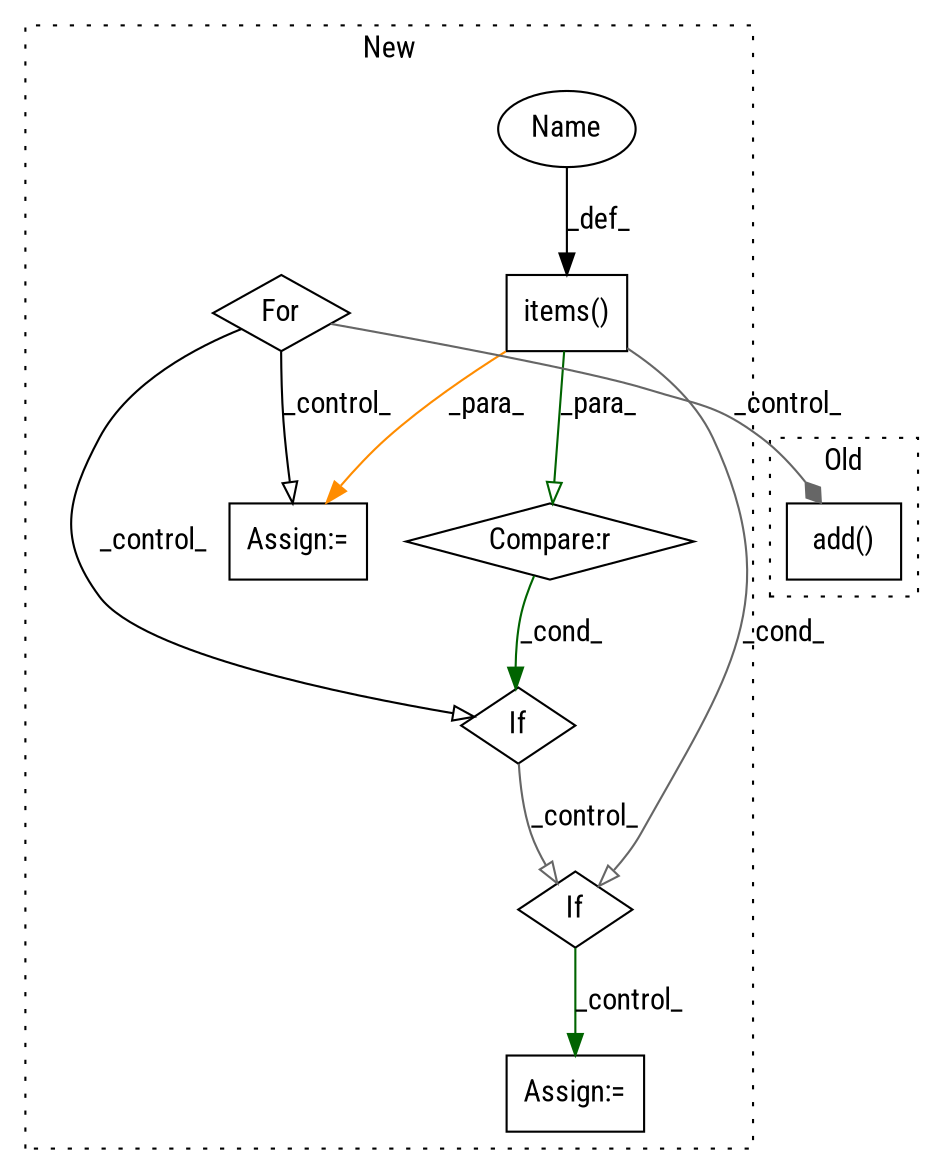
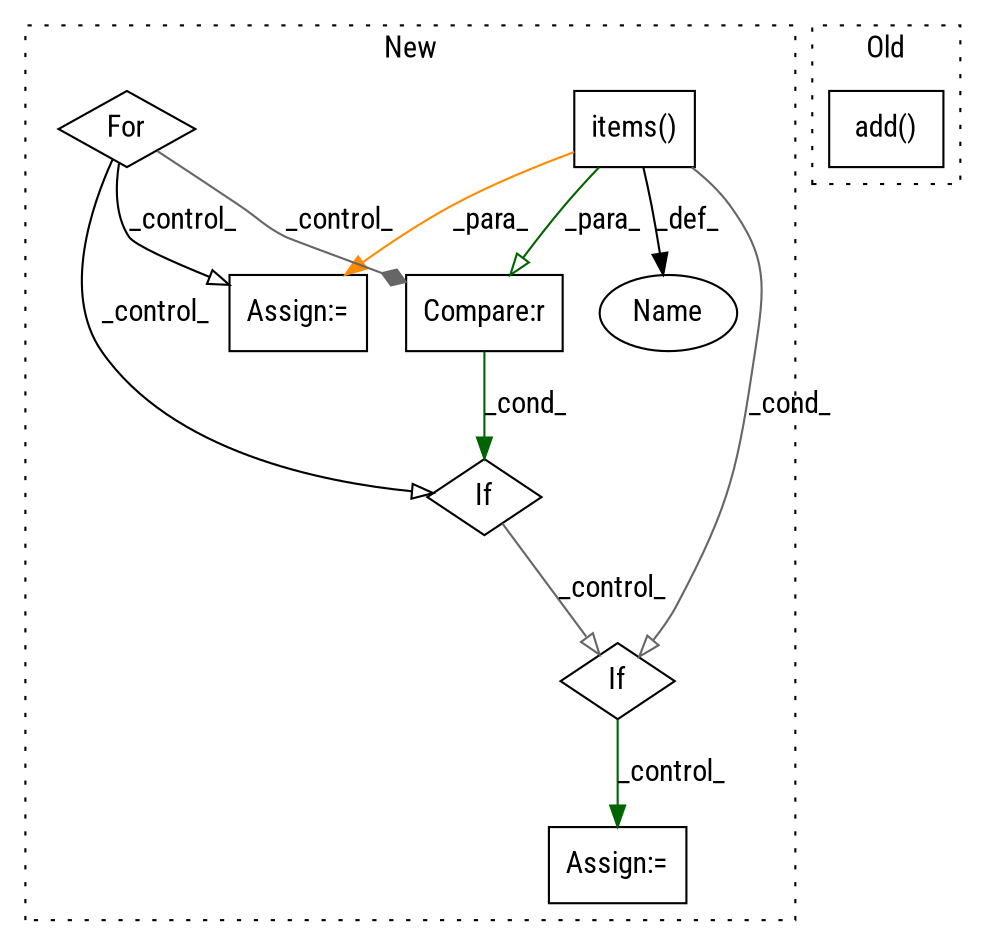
(567, 210) -> (652, 210)
(581, 373) -> (264, 223)
(550, 542) -> (484, 313)
